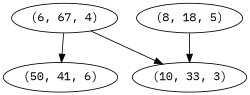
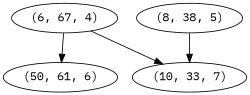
(190, 18) -> (190, 18)
(60, 77) -> (60, 77)
(190, 77) -> (190, 77)
